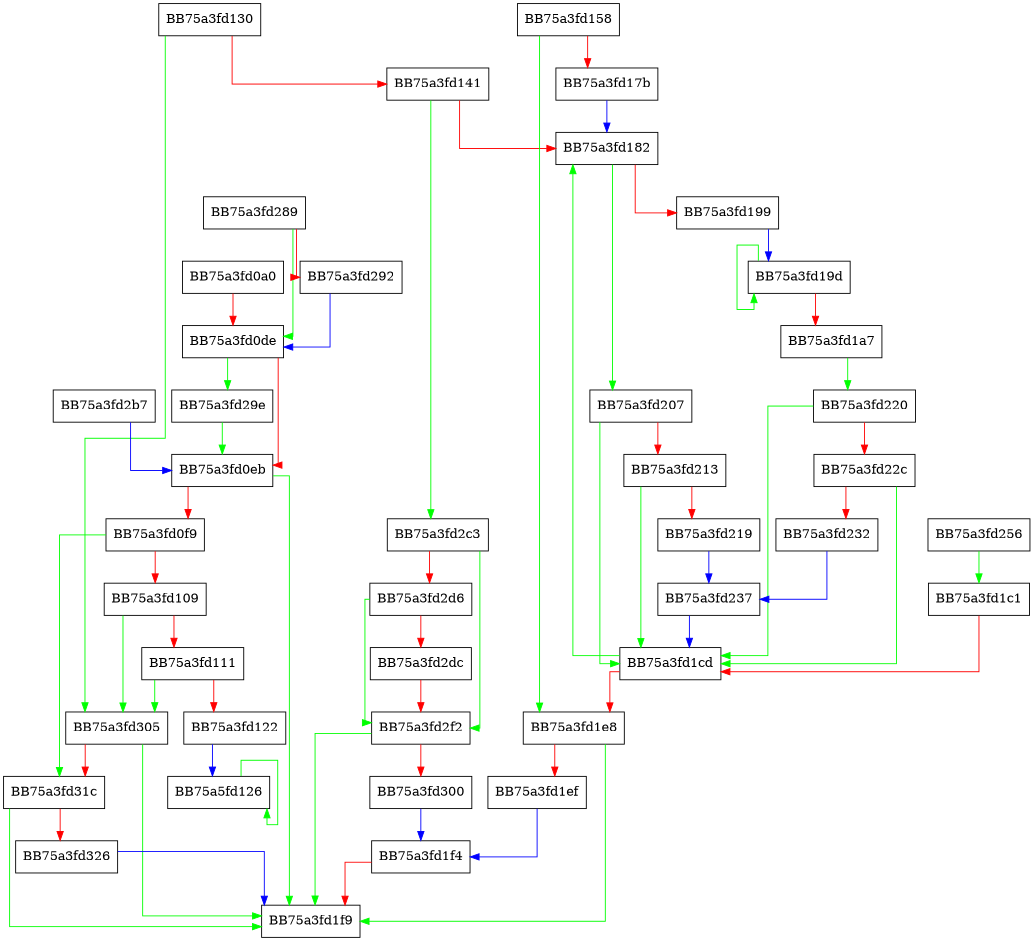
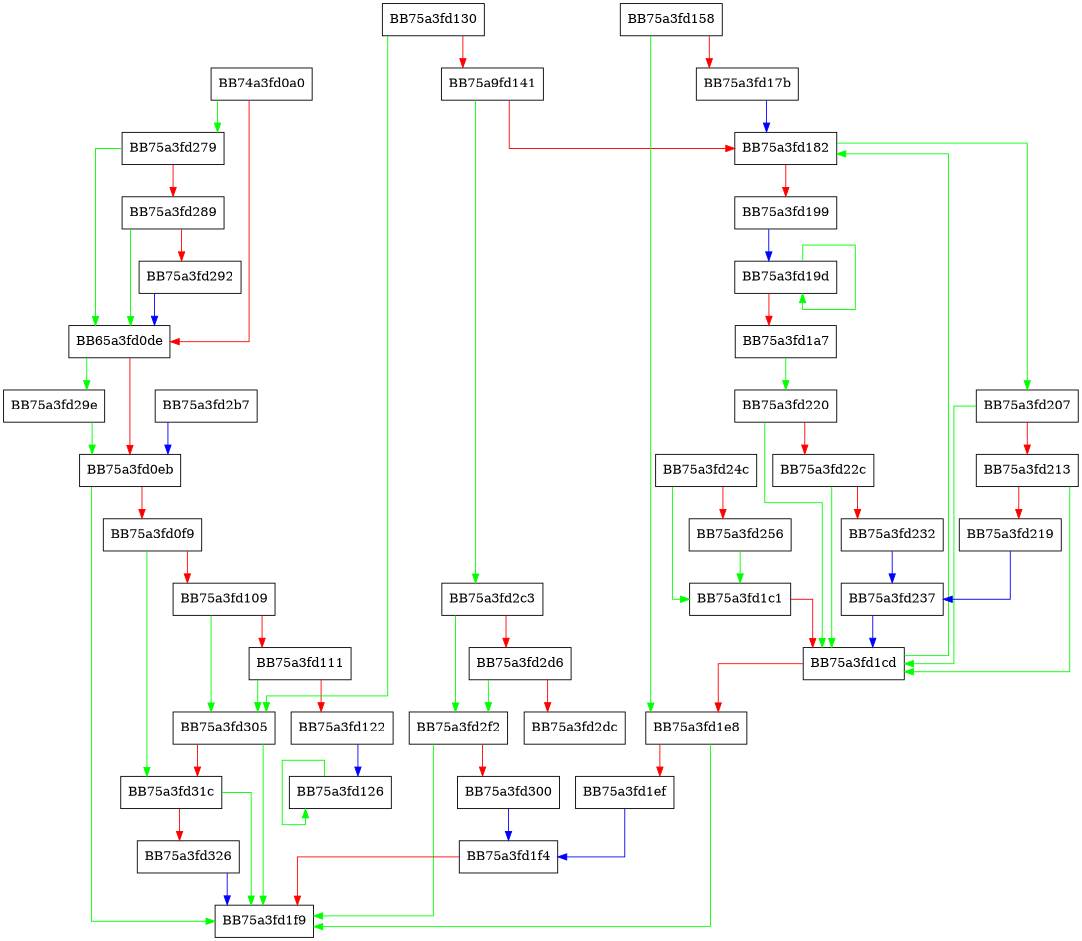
(438, 84) -> (492, 84)
none -> (173, 148)
(233, 277) -> (262, 84)
(233, 342) -> (119, 342)
none -> (706, 470)
(421, 691) -> none
(219, 792) -> (340, 792)
